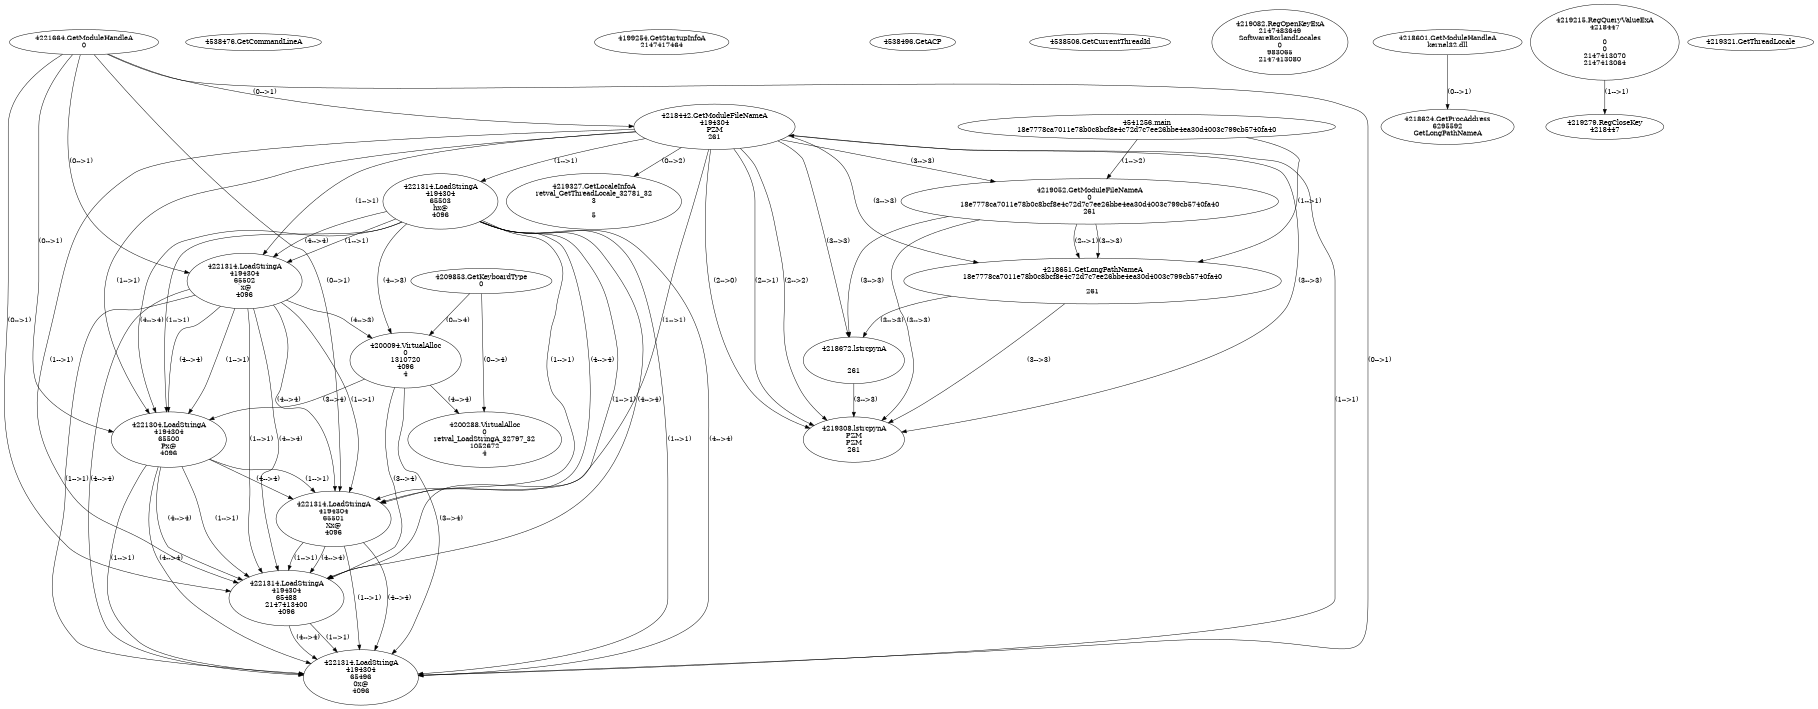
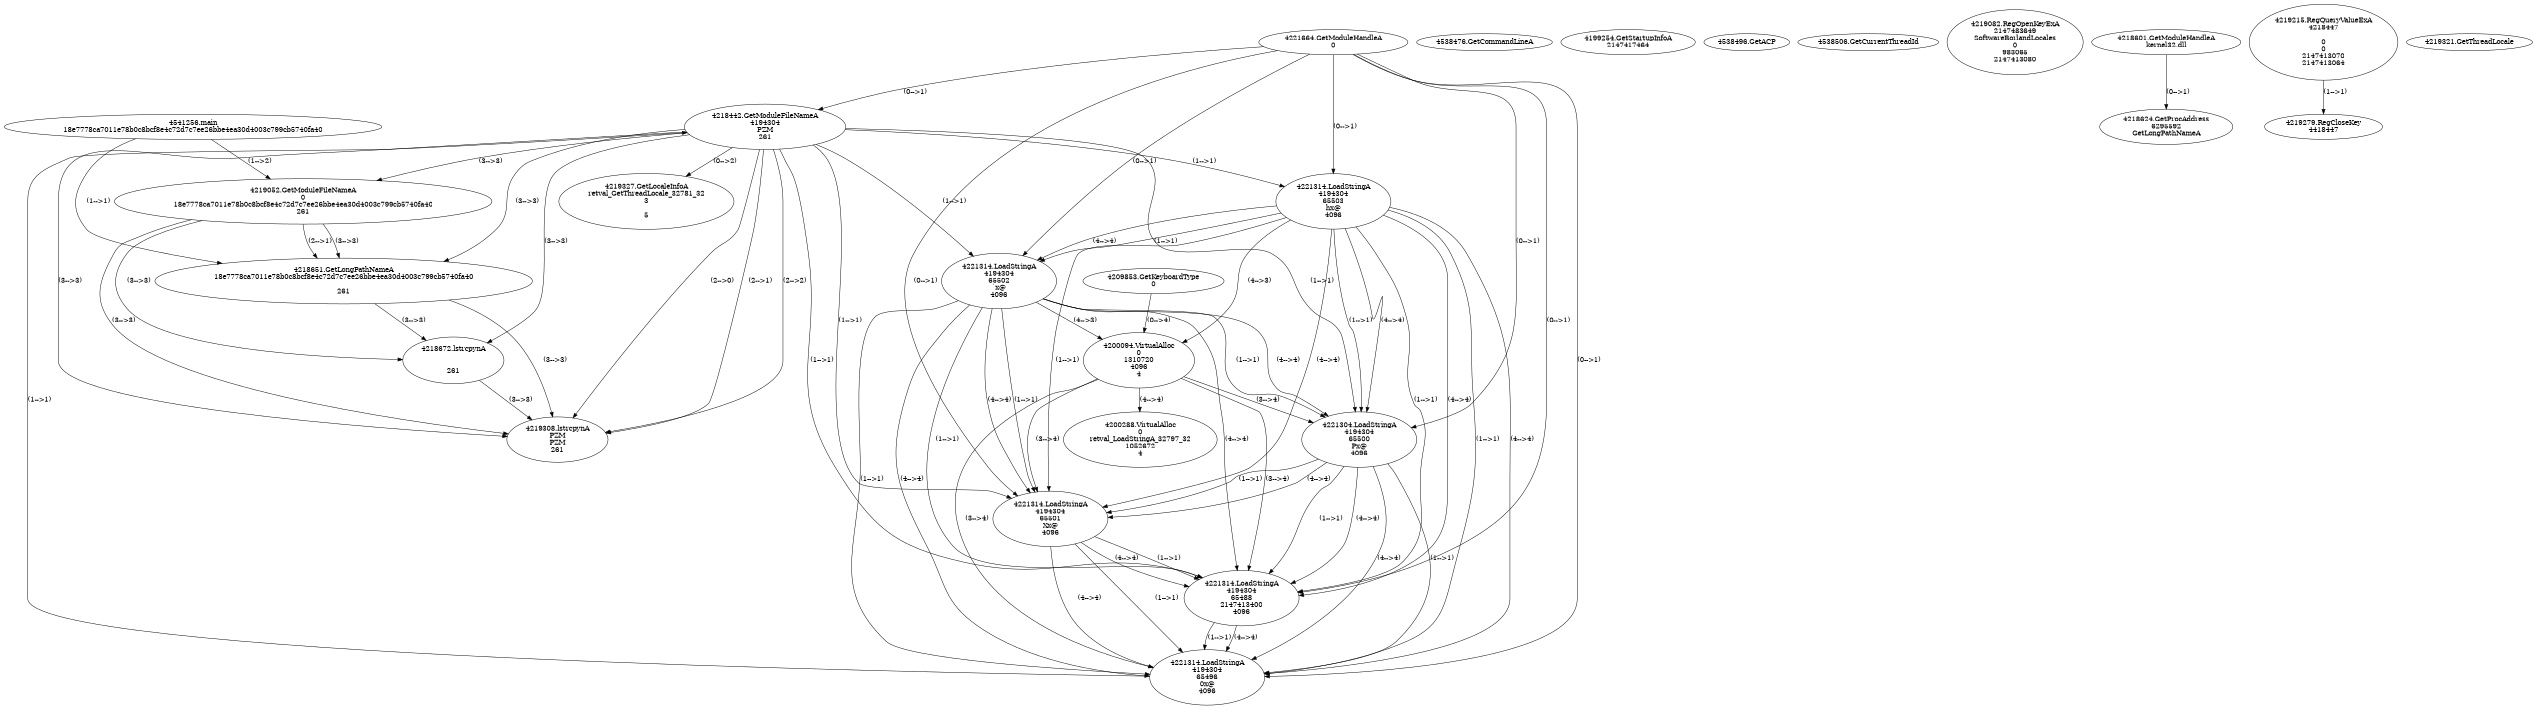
none -> (1333, 112)
(1605, 127) -> (2324, 127)
(483, 350) -> none
none -> (1034, 415)
